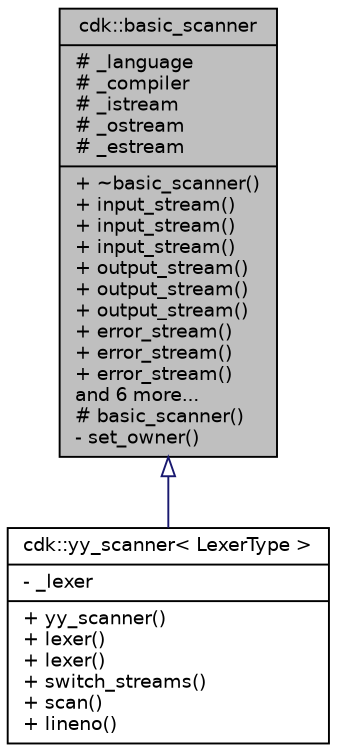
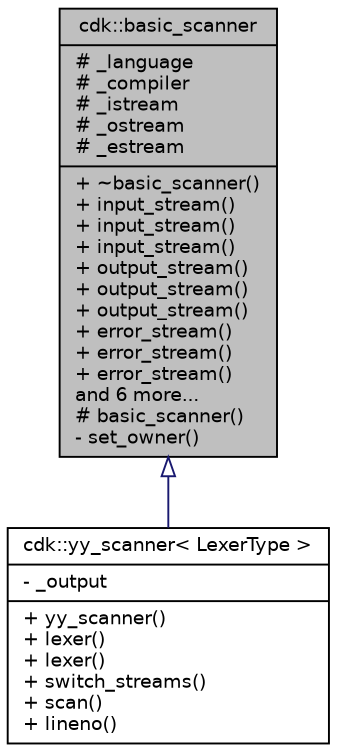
(59, 582) -> (65, 582)
